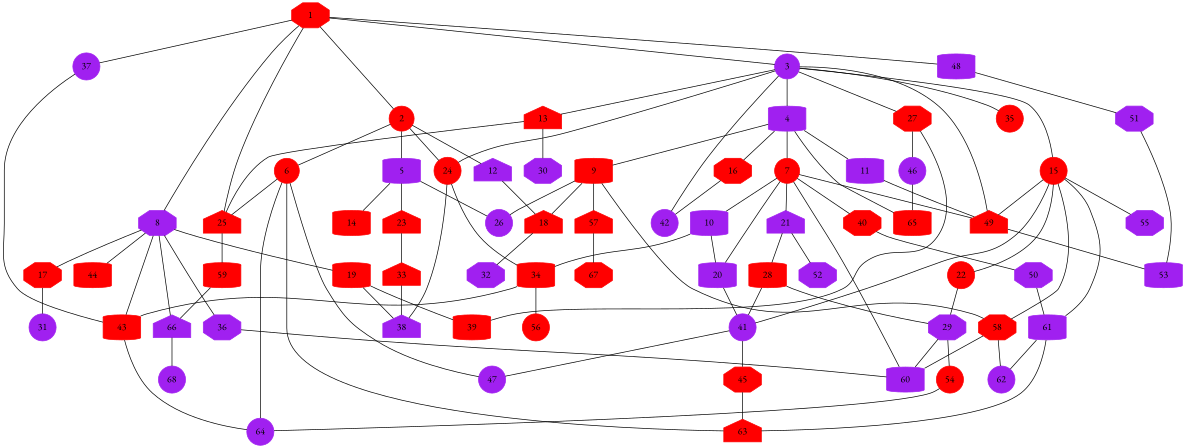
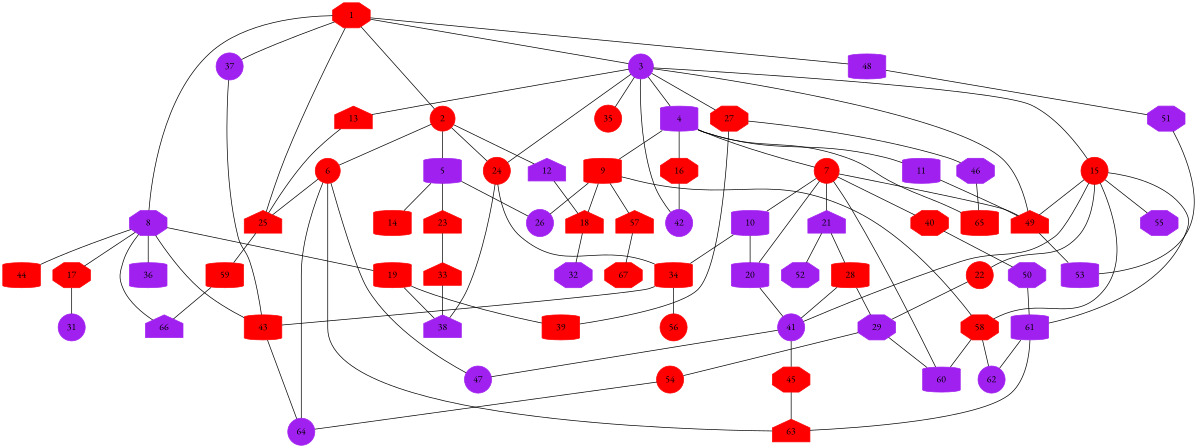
(543, 171) -> none
(912, 171) -> (976, 171)
(222, 327) -> (148, 275)
(564, 353) -> none
(172, 380) -> none
